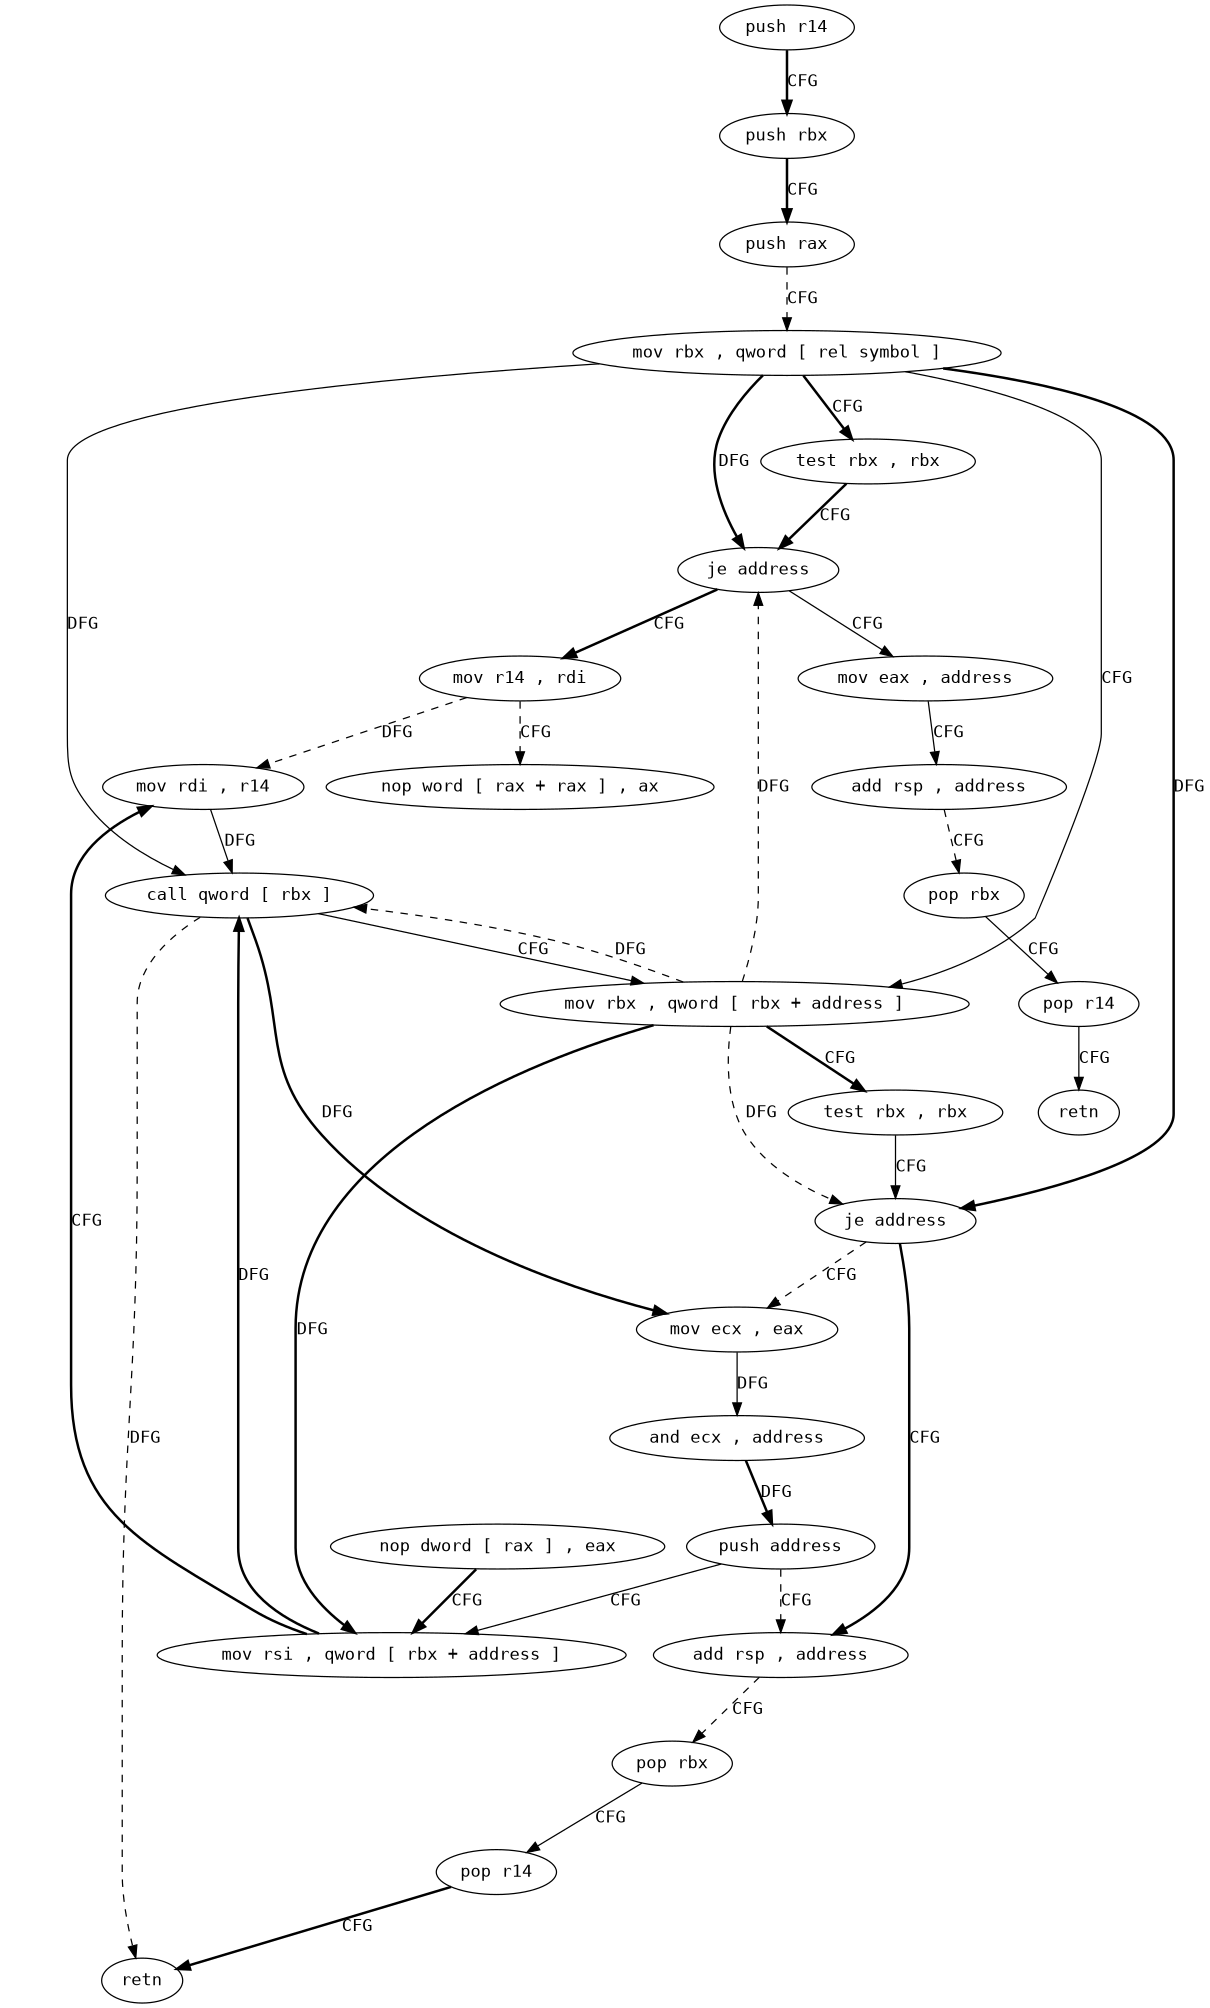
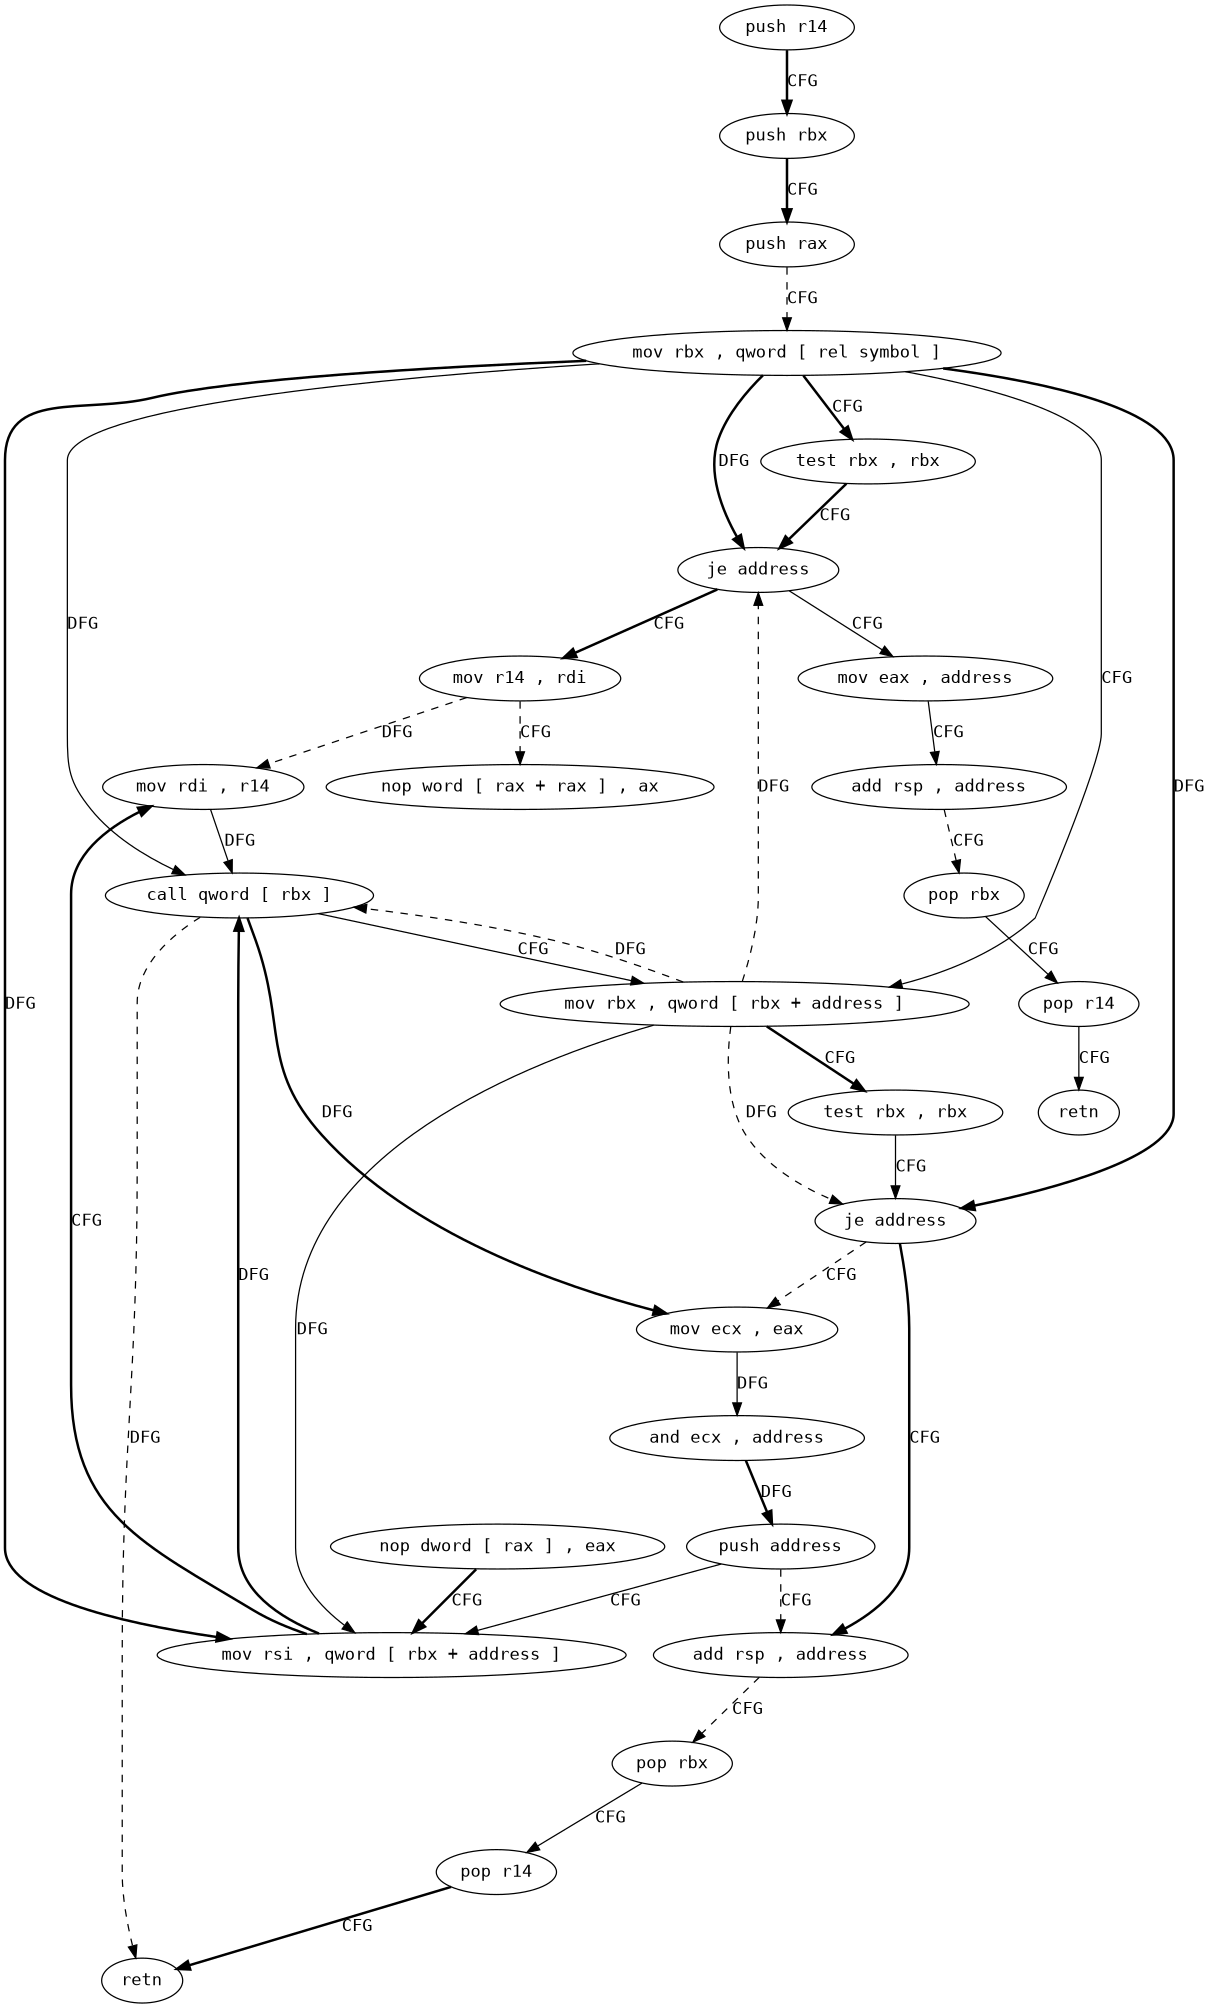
none -> (5, 817)
(320, 1239) -> (320, 1239)
